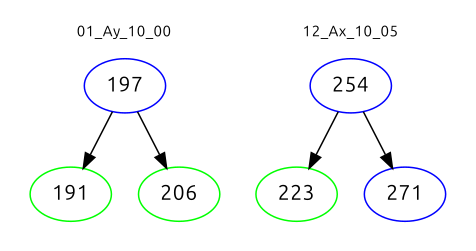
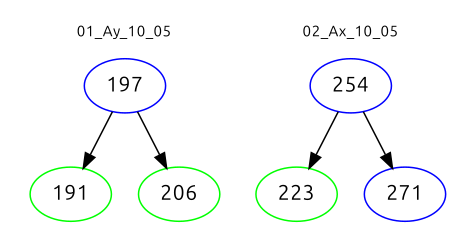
(125, 32) -> (125, 32)
(351, 32) -> (351, 32)
